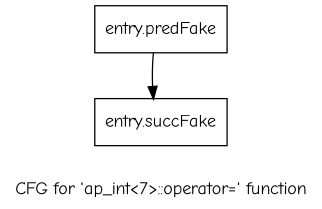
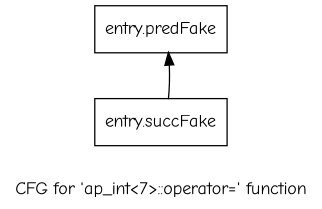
(152, 69) -> (169, 82)
